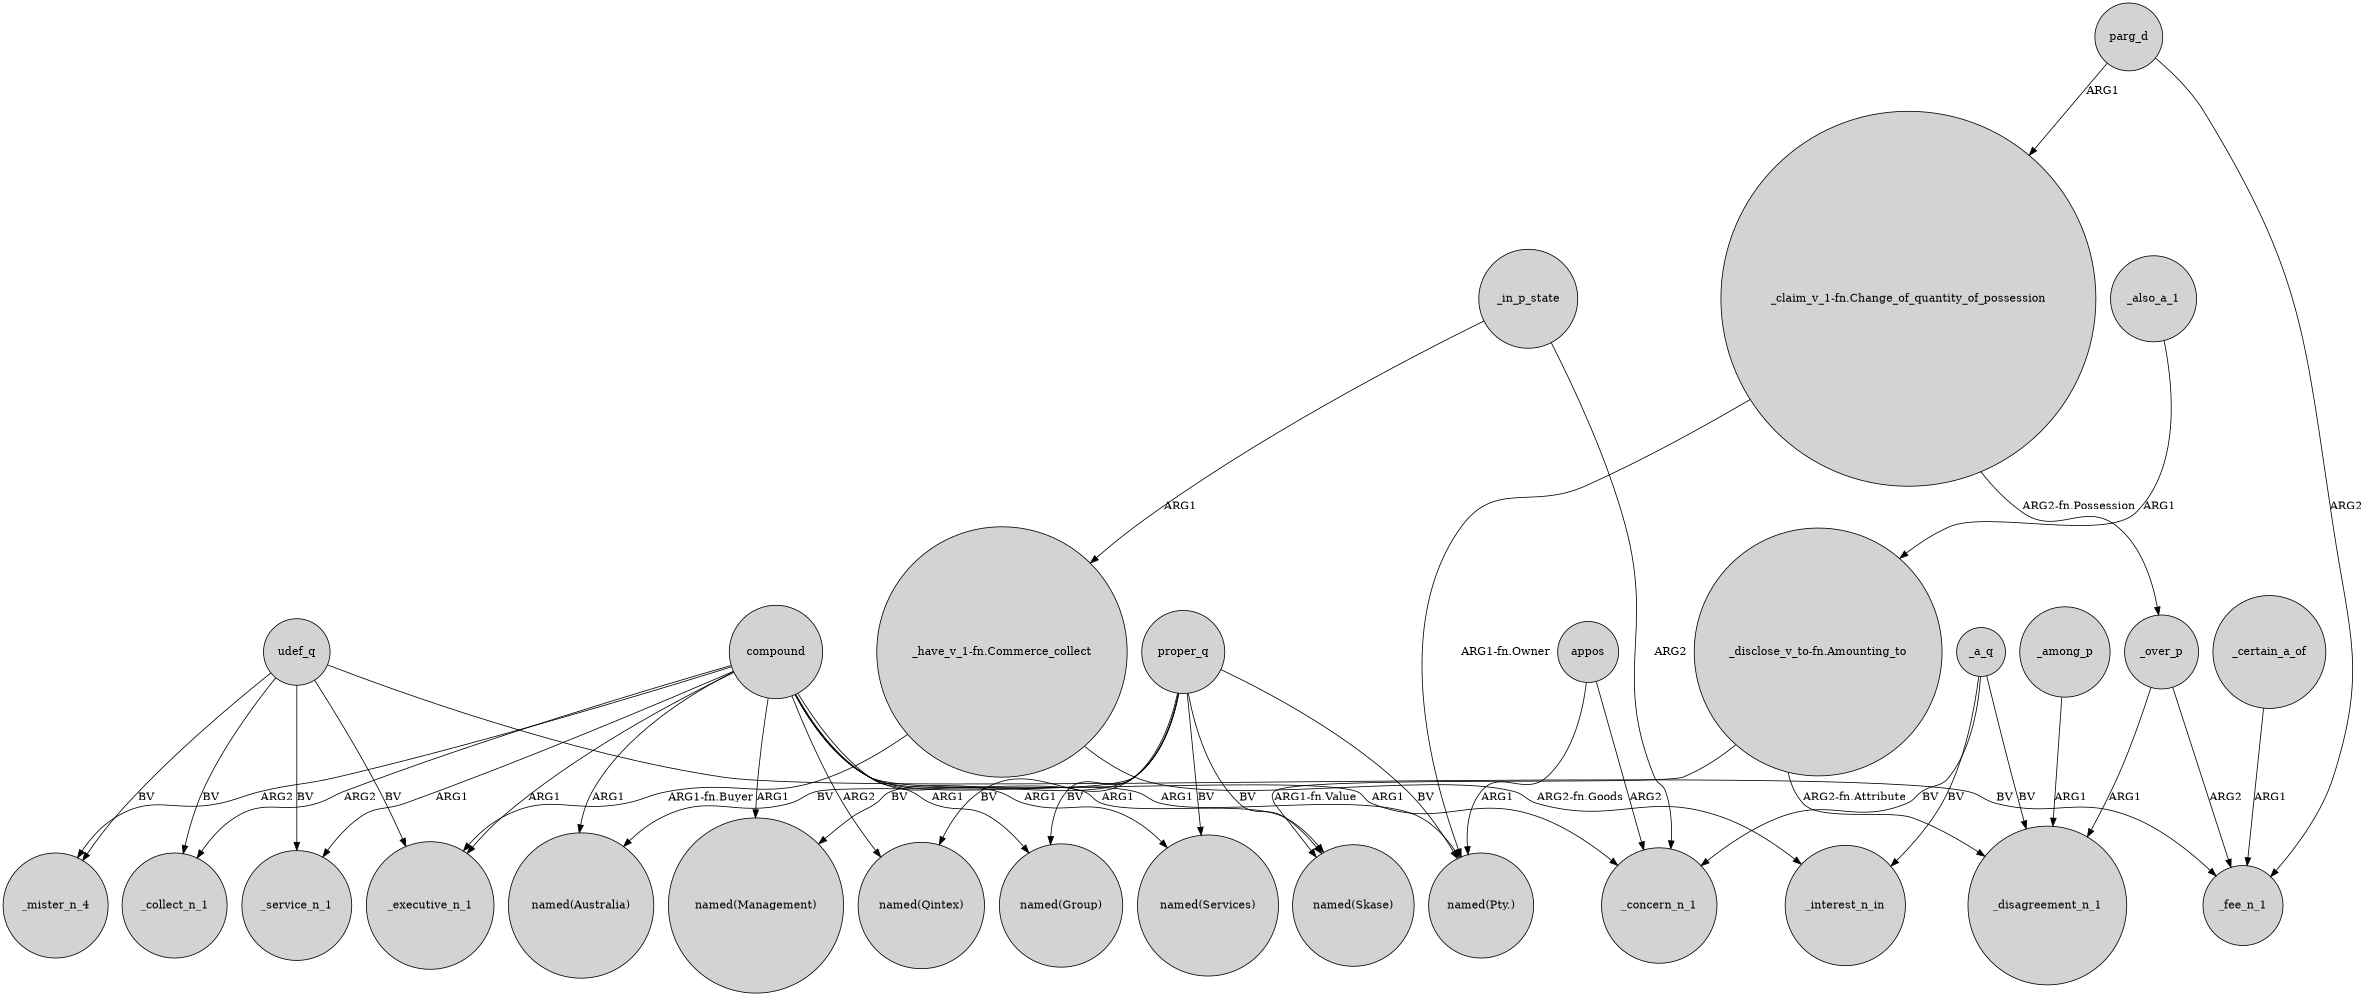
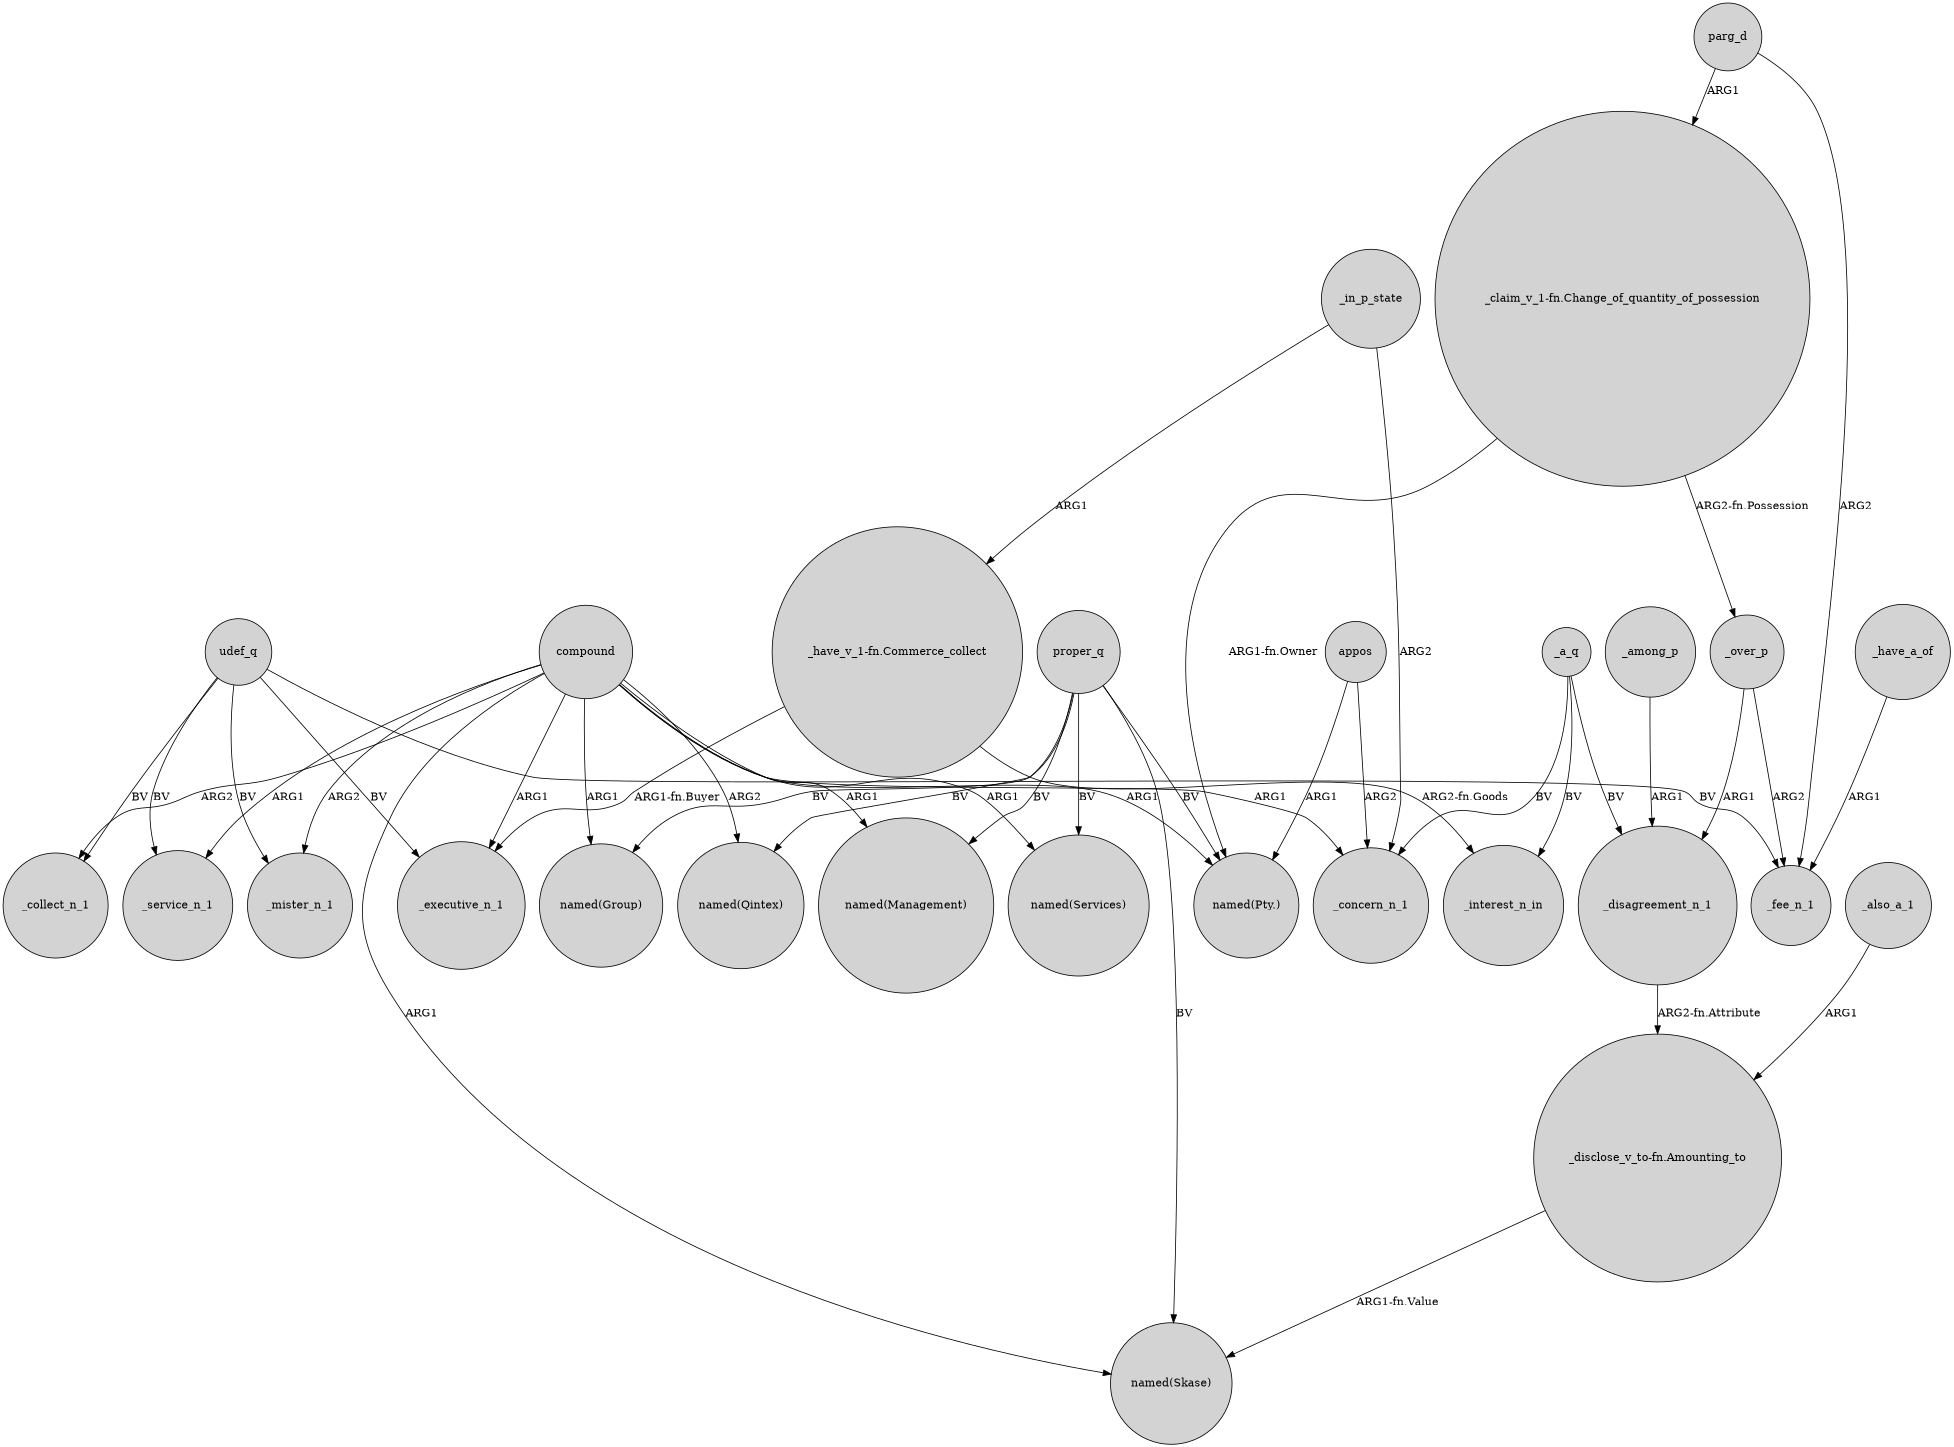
(2269, 652) -> (1903, 652)
(1888, 815) -> (1658, 1005)
(56, 906) -> (300, 906)
(581, 906) -> none
